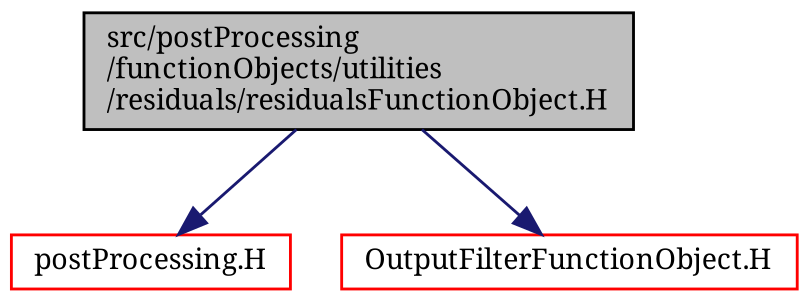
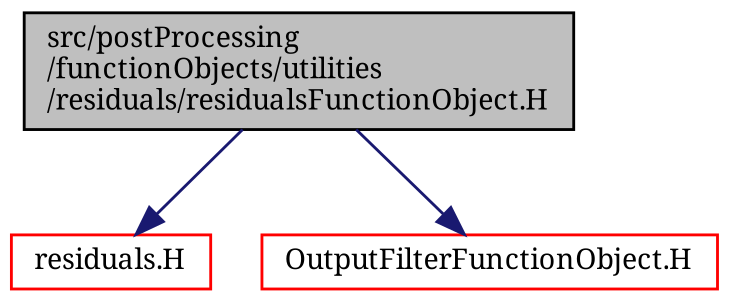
(151, 262) -> (111, 262)
